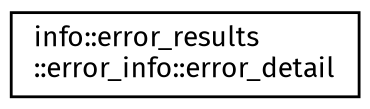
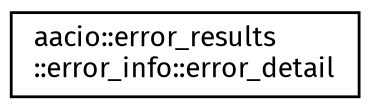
(185, 55) -> (185, 55)
